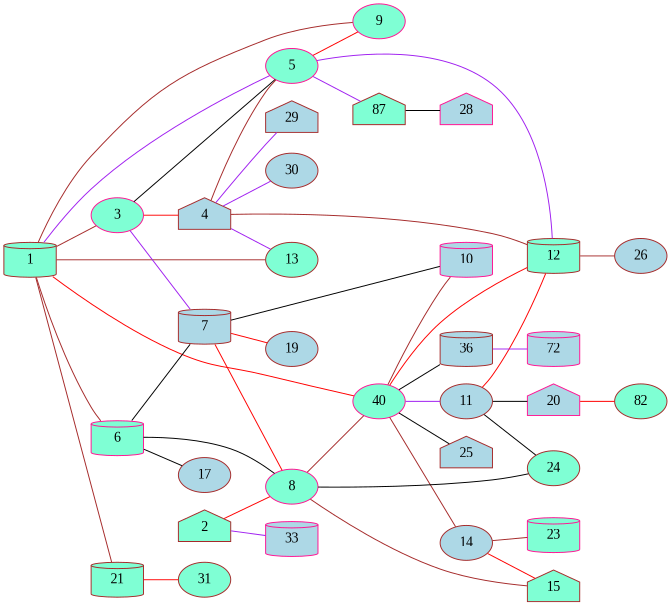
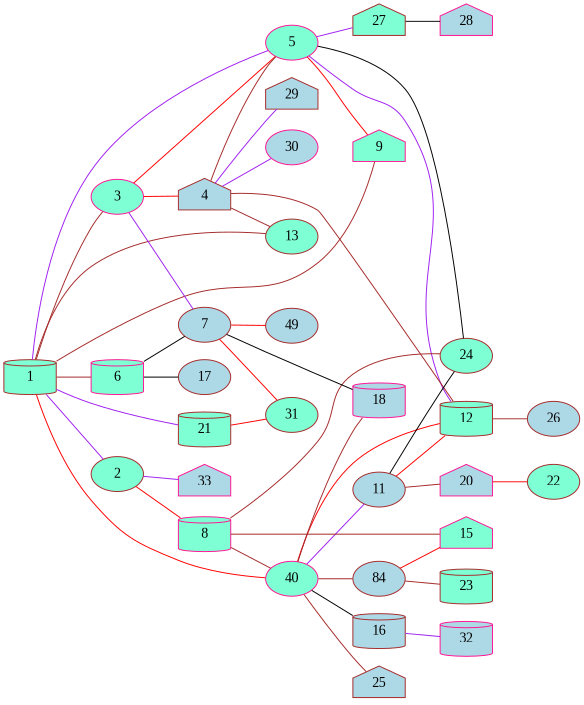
(379, 21) -> (379, 147)
(379, 111) -> (379, 21)
(205, 141) -> (204, 120)
none -> (434, 162)
(292, 171) -> (292, 147)
(251, 239) -> (251, 217)
(466, 260) -> (379, 400)
(205, 327) -> (205, 325)
(292, 349) -> (292, 326)
(466, 349) -> (379, 631)
(554, 349) -> (466, 639)
(510, 401) -> (423, 486)
(641, 401) -> (554, 482)
(249, 407) -> (248, 370)
(74, 420) -> (116, 411)
none -> (75, 427)
(424, 428) -> (334, 634)
(212, 444) -> none
(424, 485) -> (330, 419)
(292, 487) -> (205, 534)
(205, 527) -> (117, 474)
(554, 535) -> (466, 587)
(292, 539) -> (205, 482)
(466, 543) -> (379, 579)
(554, 587) -> (466, 534)
